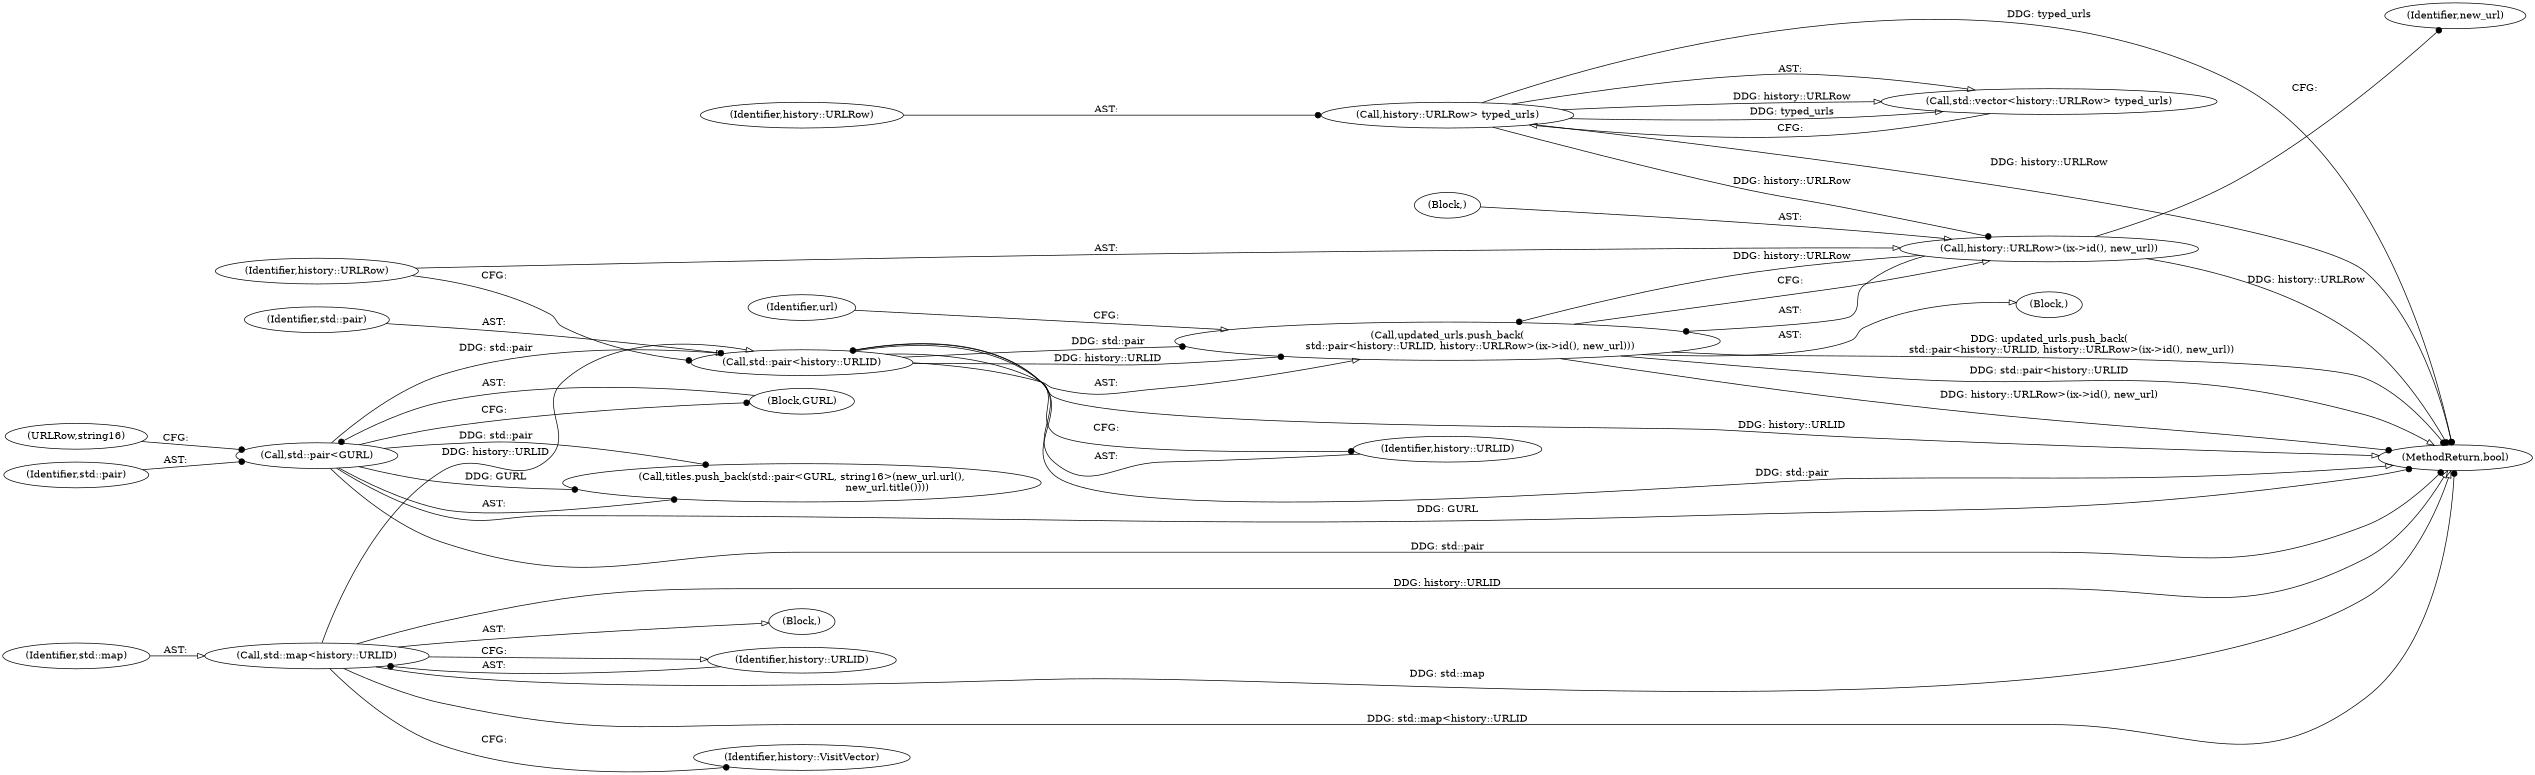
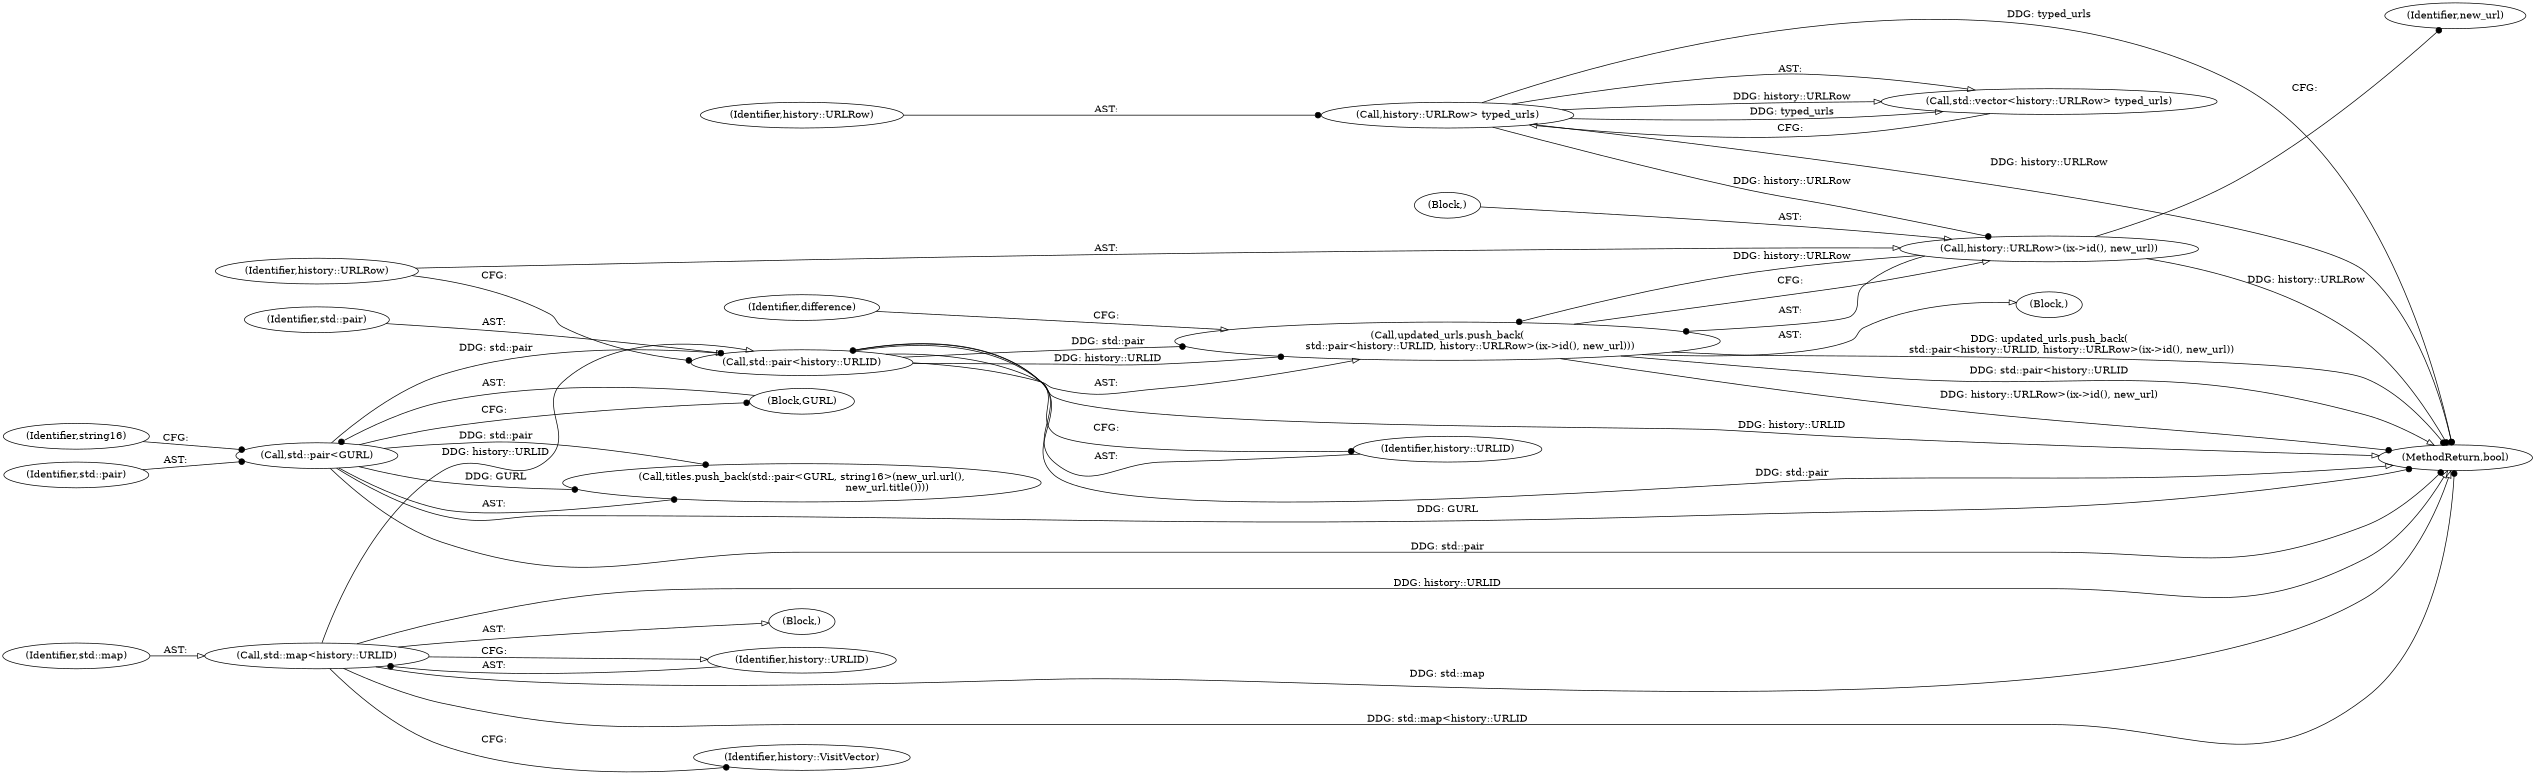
(802, 308) -> (802, 308)
(76, 436) -> (76, 436)
